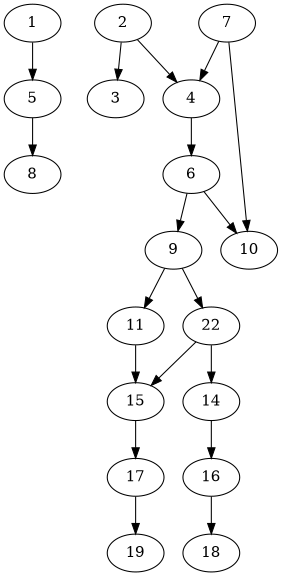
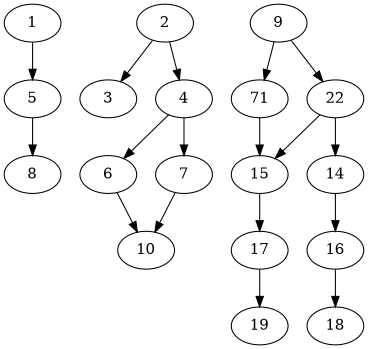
(212, 56) -> (184, 132)
(184, 207) -> none
(136, 326) -> (260, 99)
